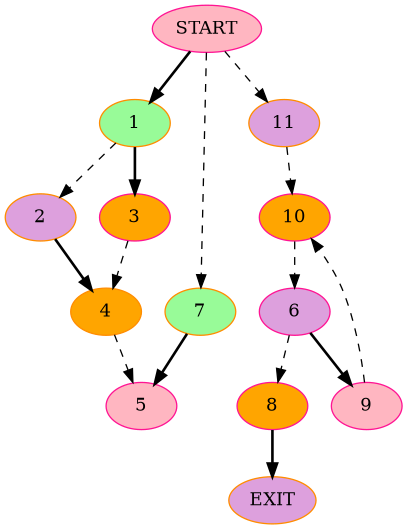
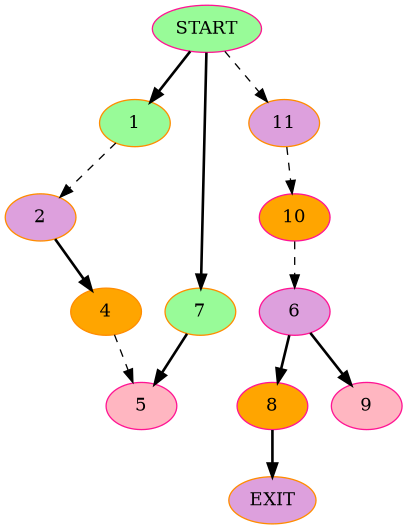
(207, 29) -> (207, 29)
(204, 164) -> (204, 164)
(135, 217) -> none
(351, 313) -> none
(285, 352) -> (285, 352)
